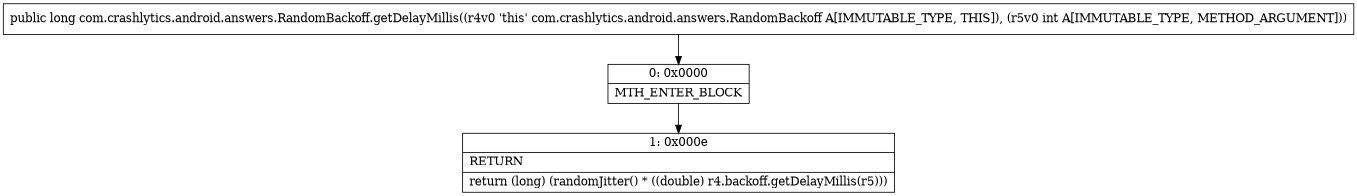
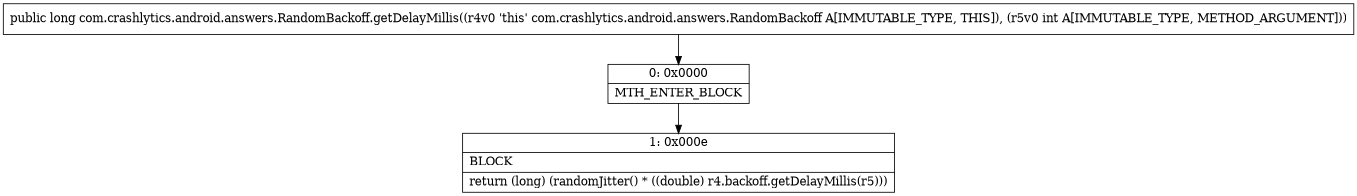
(496, 162) -> (491, 162)
